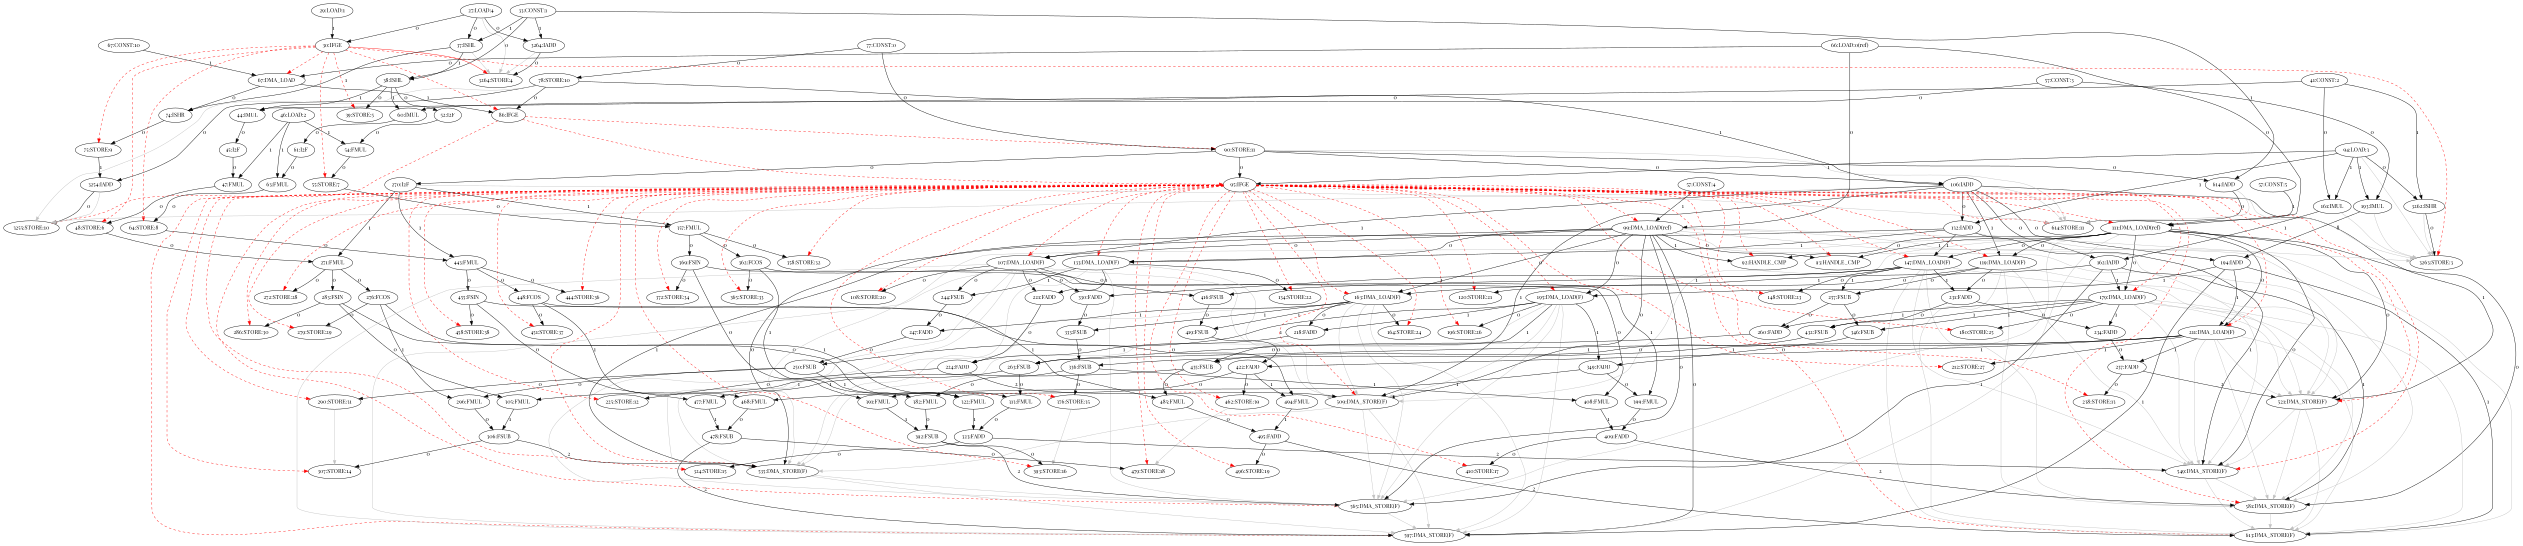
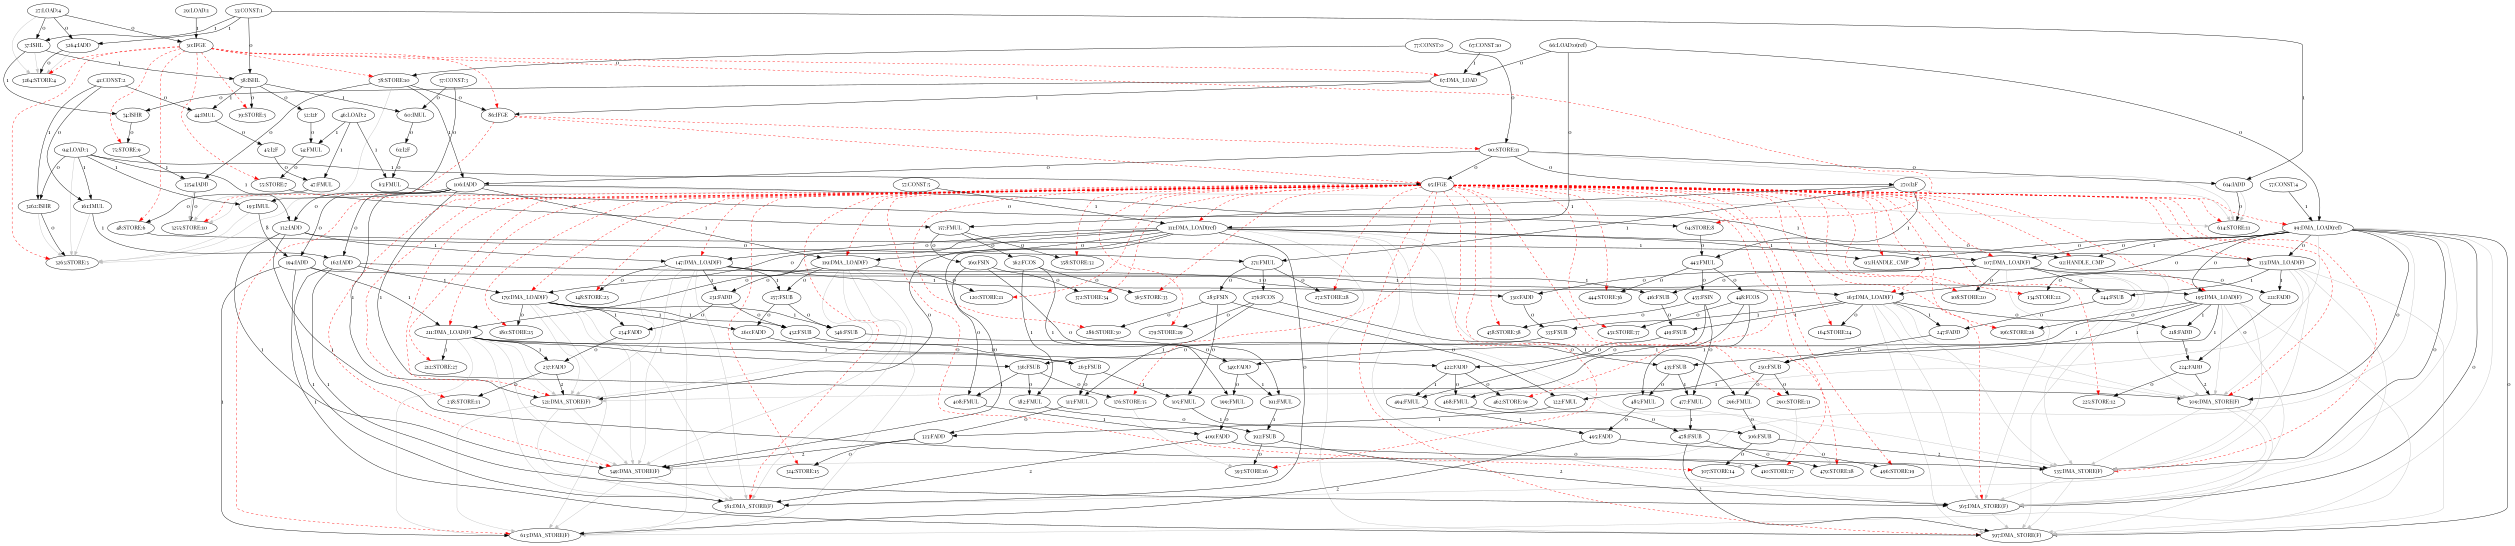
(418, 53) -> (91, 56)
none -> (290, 62)
